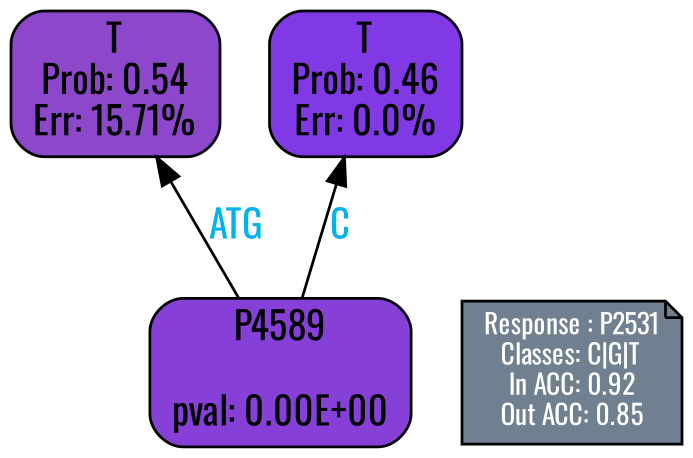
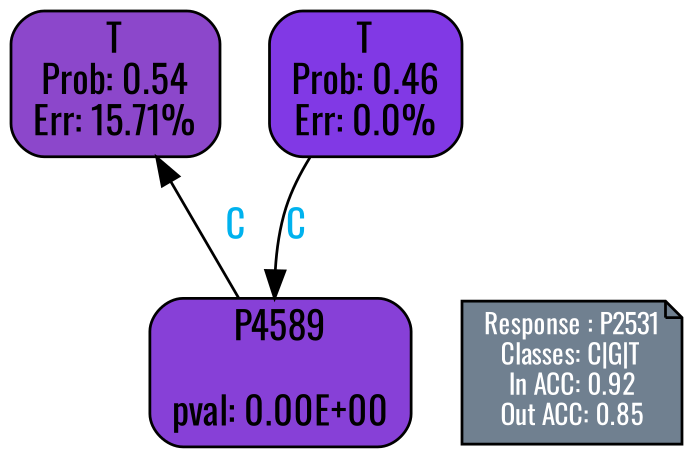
(236, 228) -> (236, 228)
(319, 241) -> (285, 211)
